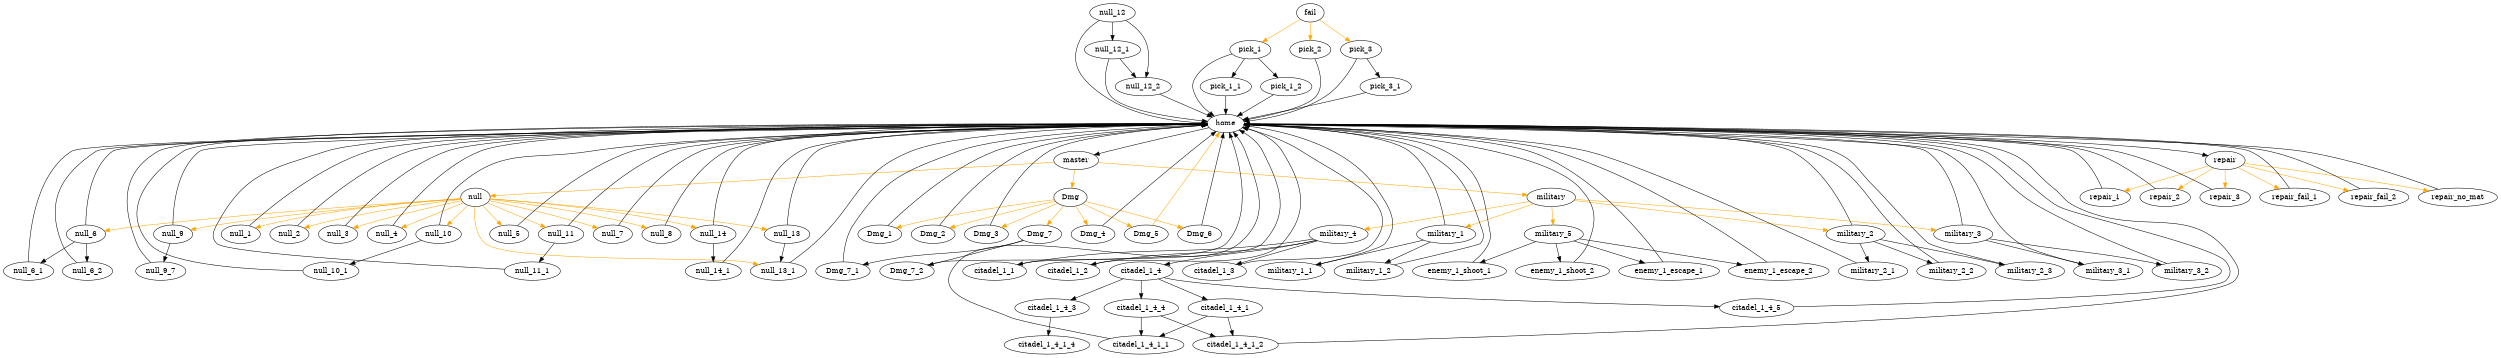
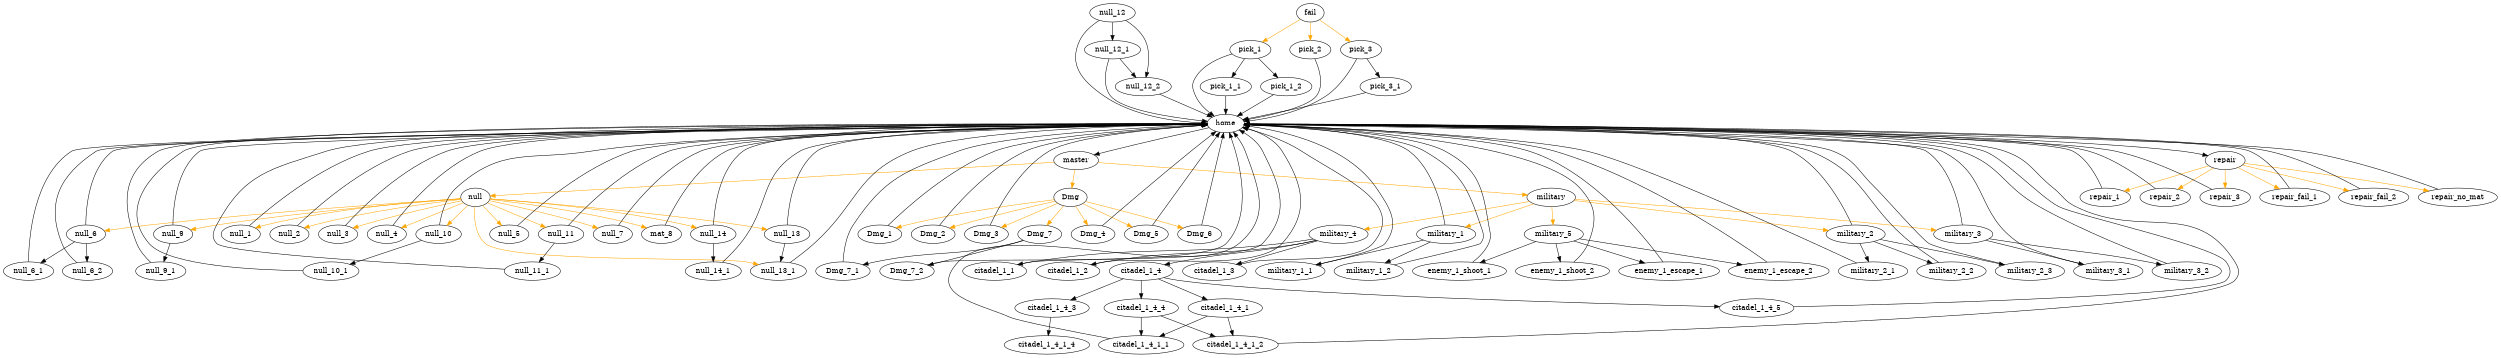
(1185, 181) -> (1185, 181)
(661, 234) -> (661, 234)
(161, 271) -> (161, 271)
